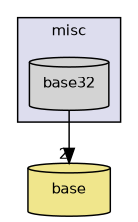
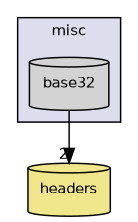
(69, 190) -> (69, 190)
